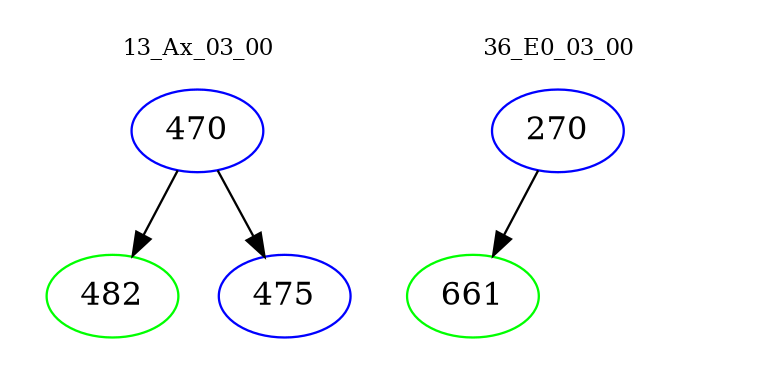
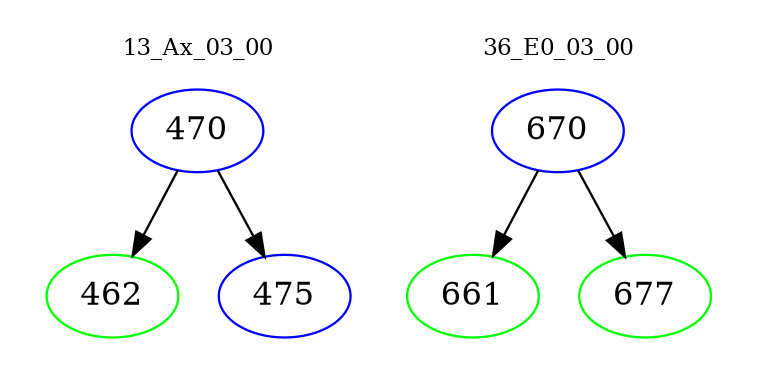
(558, 131) -> (558, 131)
(112, 296) -> (112, 296)
none -> (645, 296)
